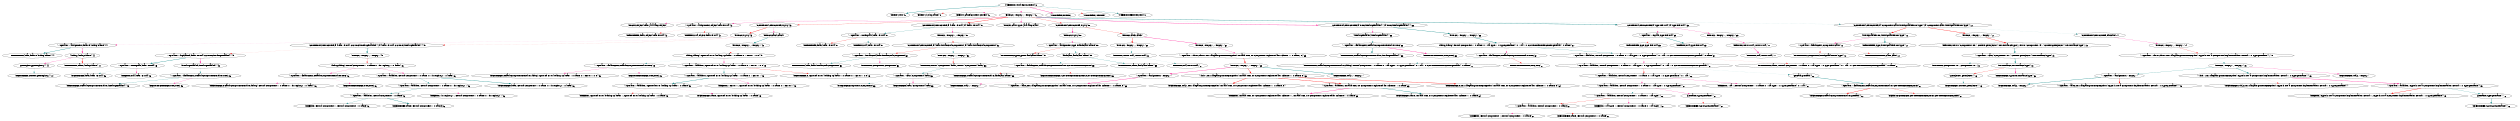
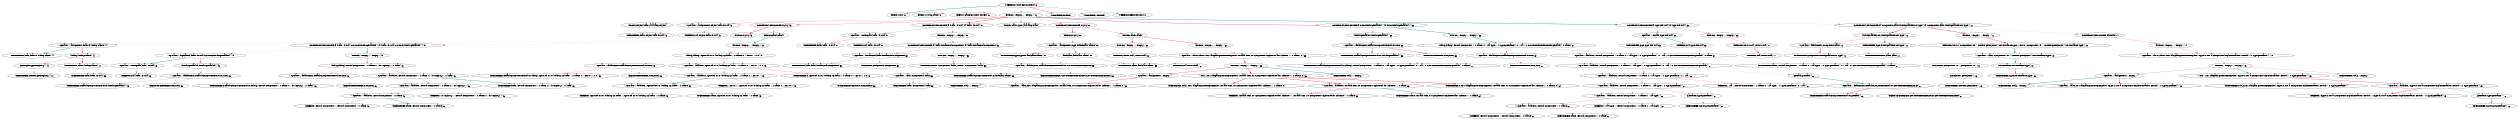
(1075, 50) -> (1075, 50)
(1820, 50) -> (1820, 50)
(1990, 71) -> none
